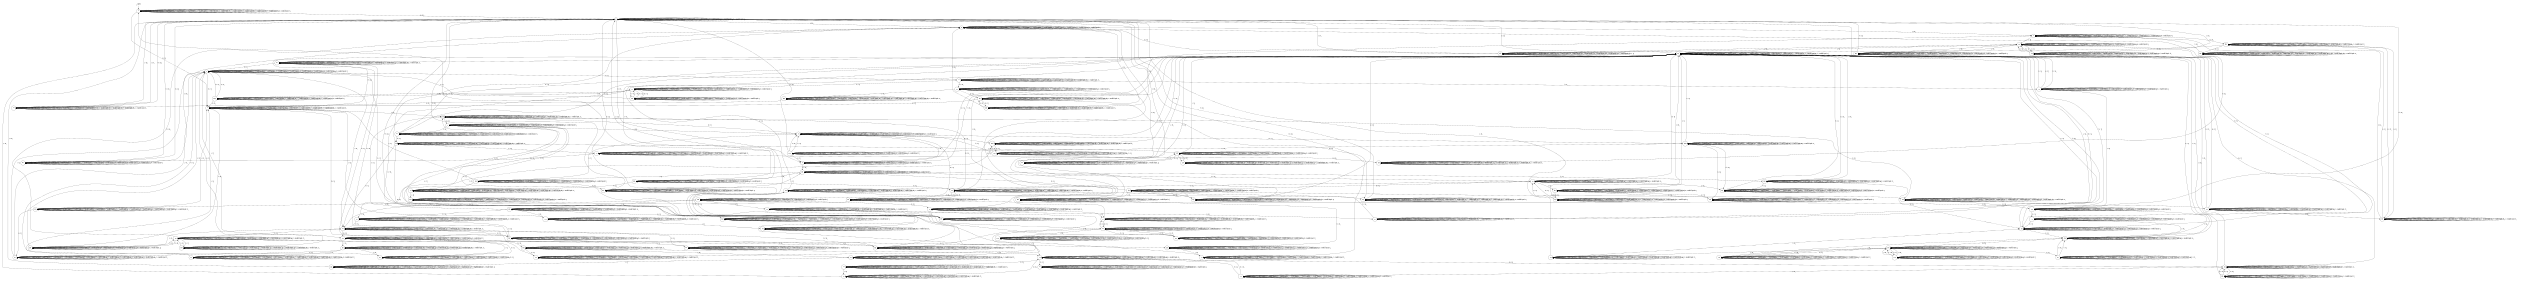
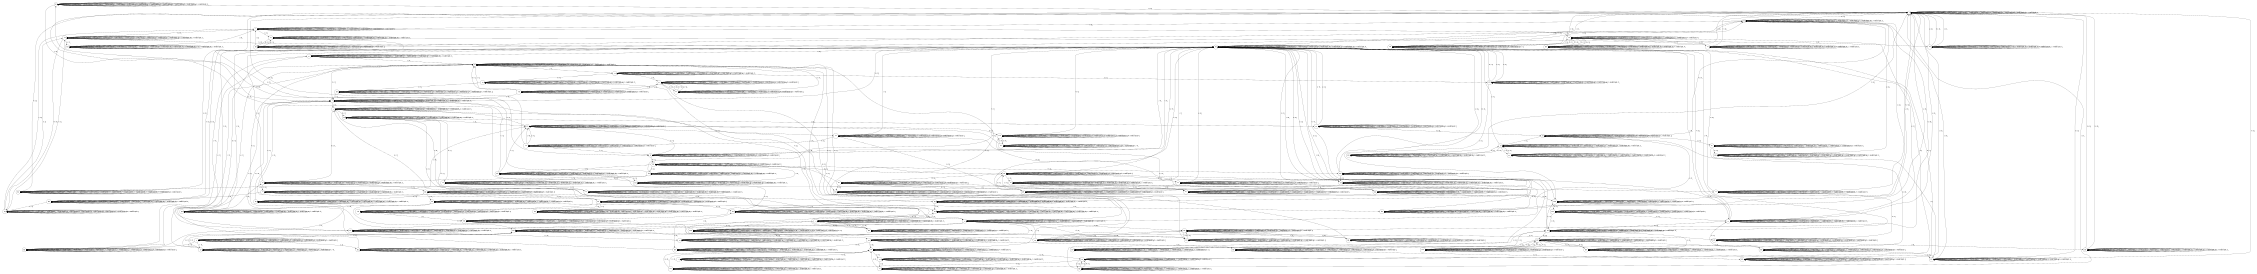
(138, 4) -> none
(1153, 63) -> (1880, 252)
(968, 94) -> (263, 33)
